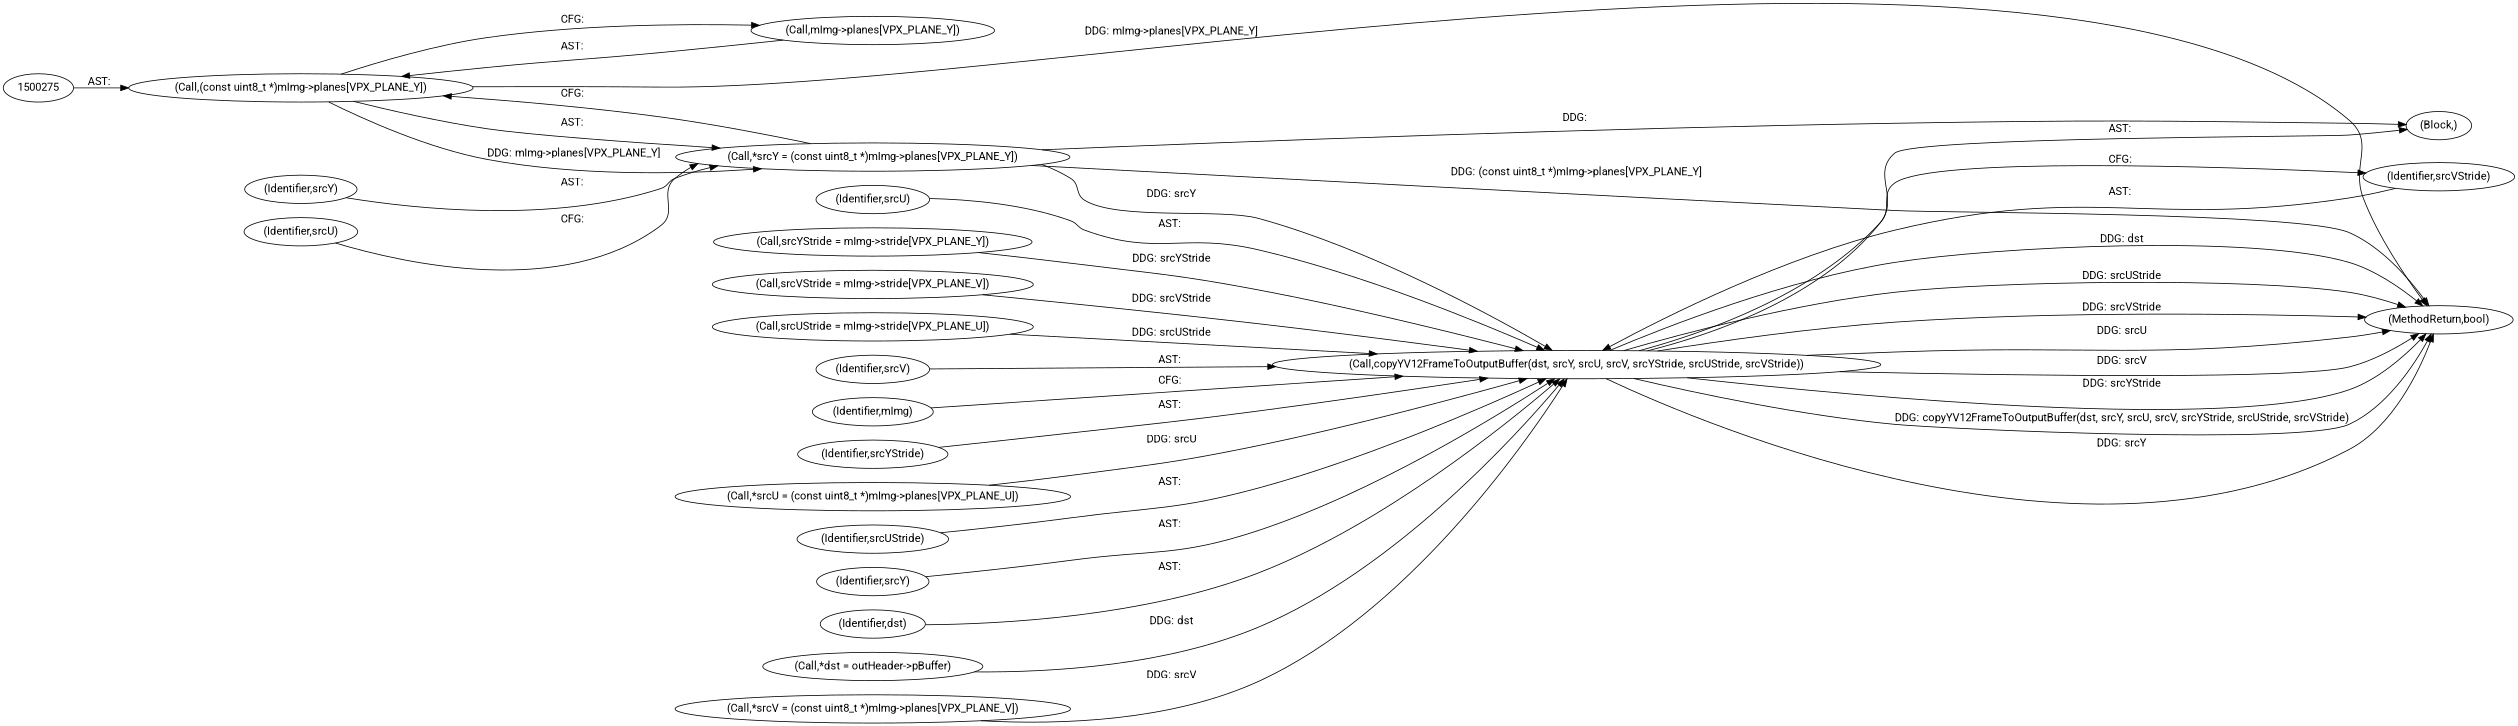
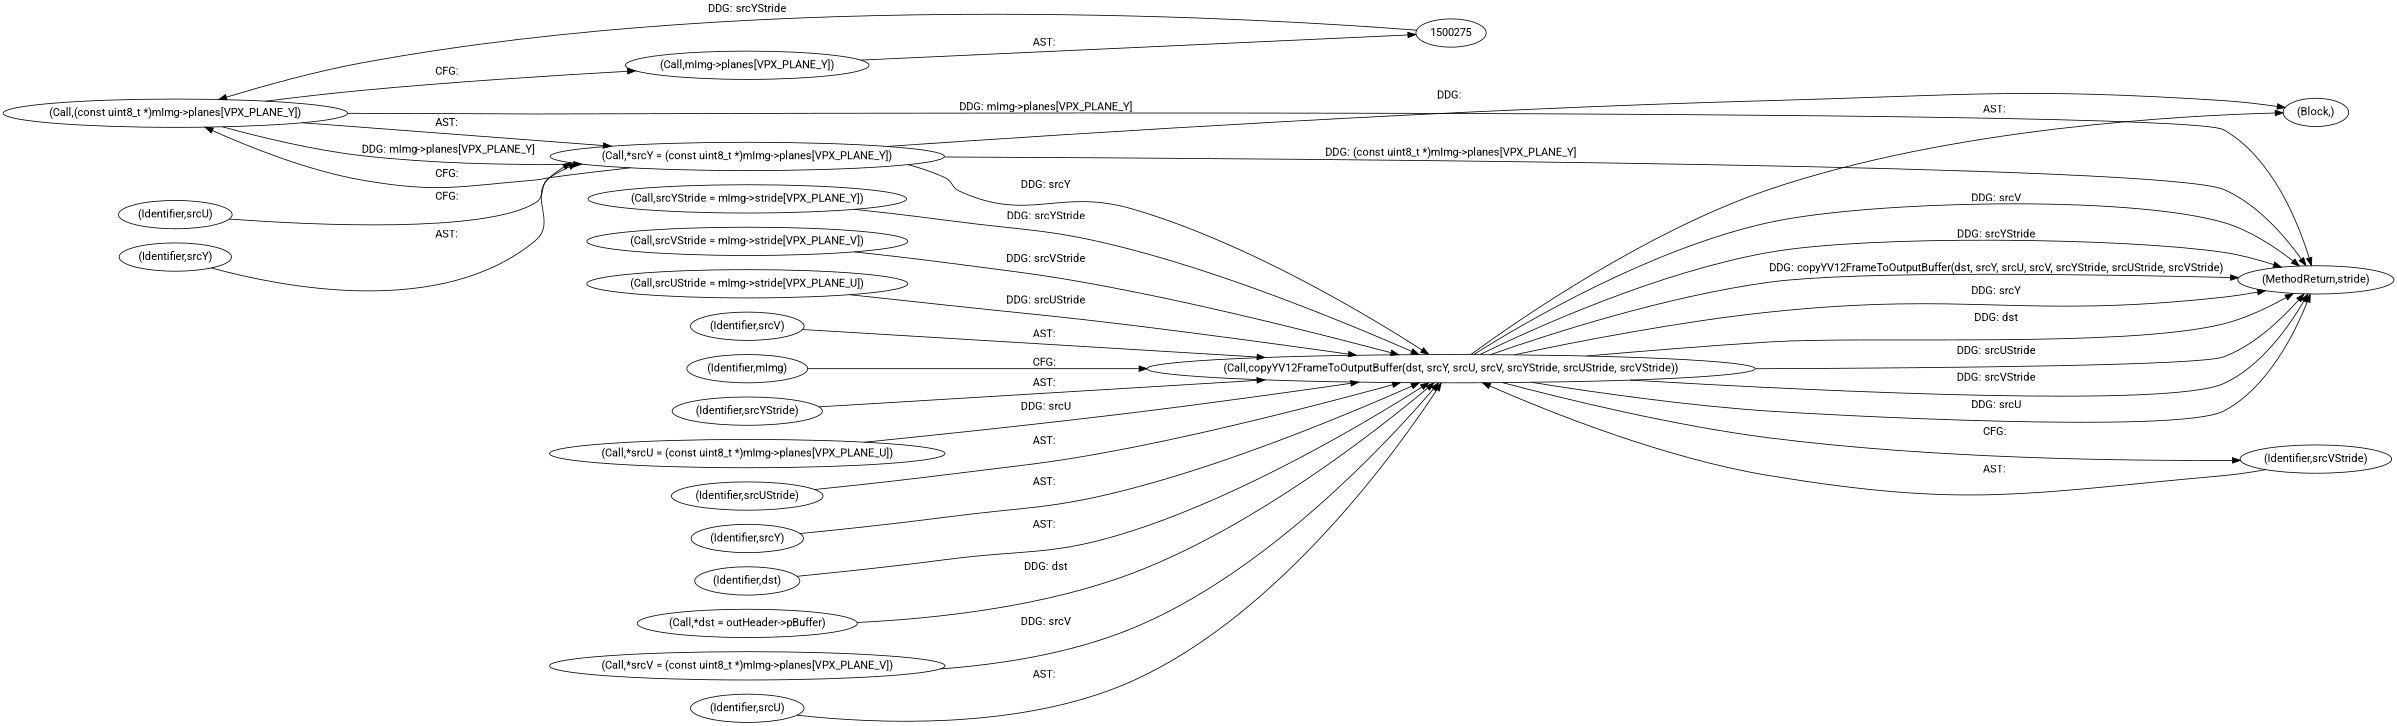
(596, 58) -> (1134, 48)
(101, 82) -> (747, 9)
(2439, 320) -> (2316, 280)
